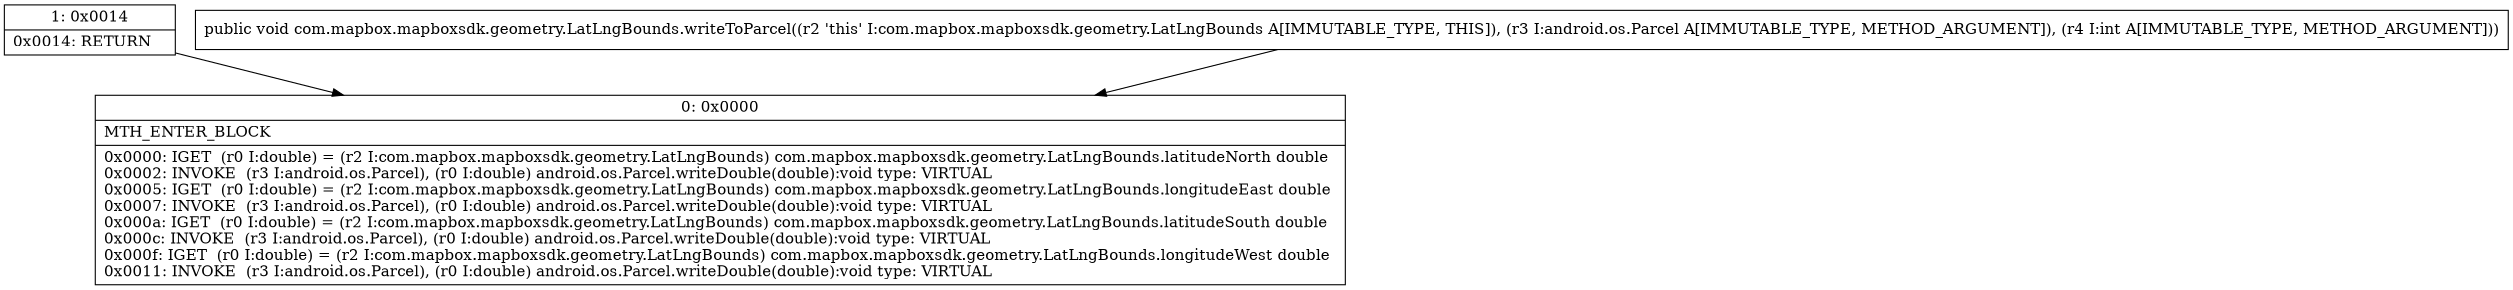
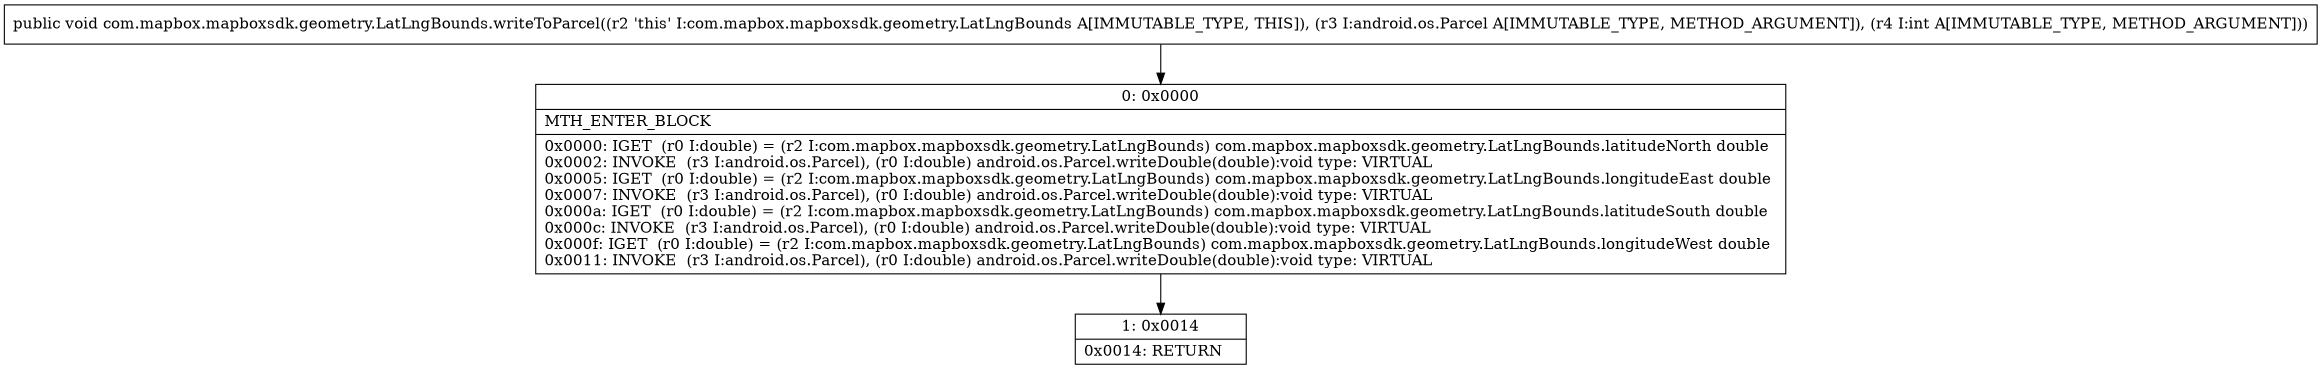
(254, 73) -> (1161, 288)
